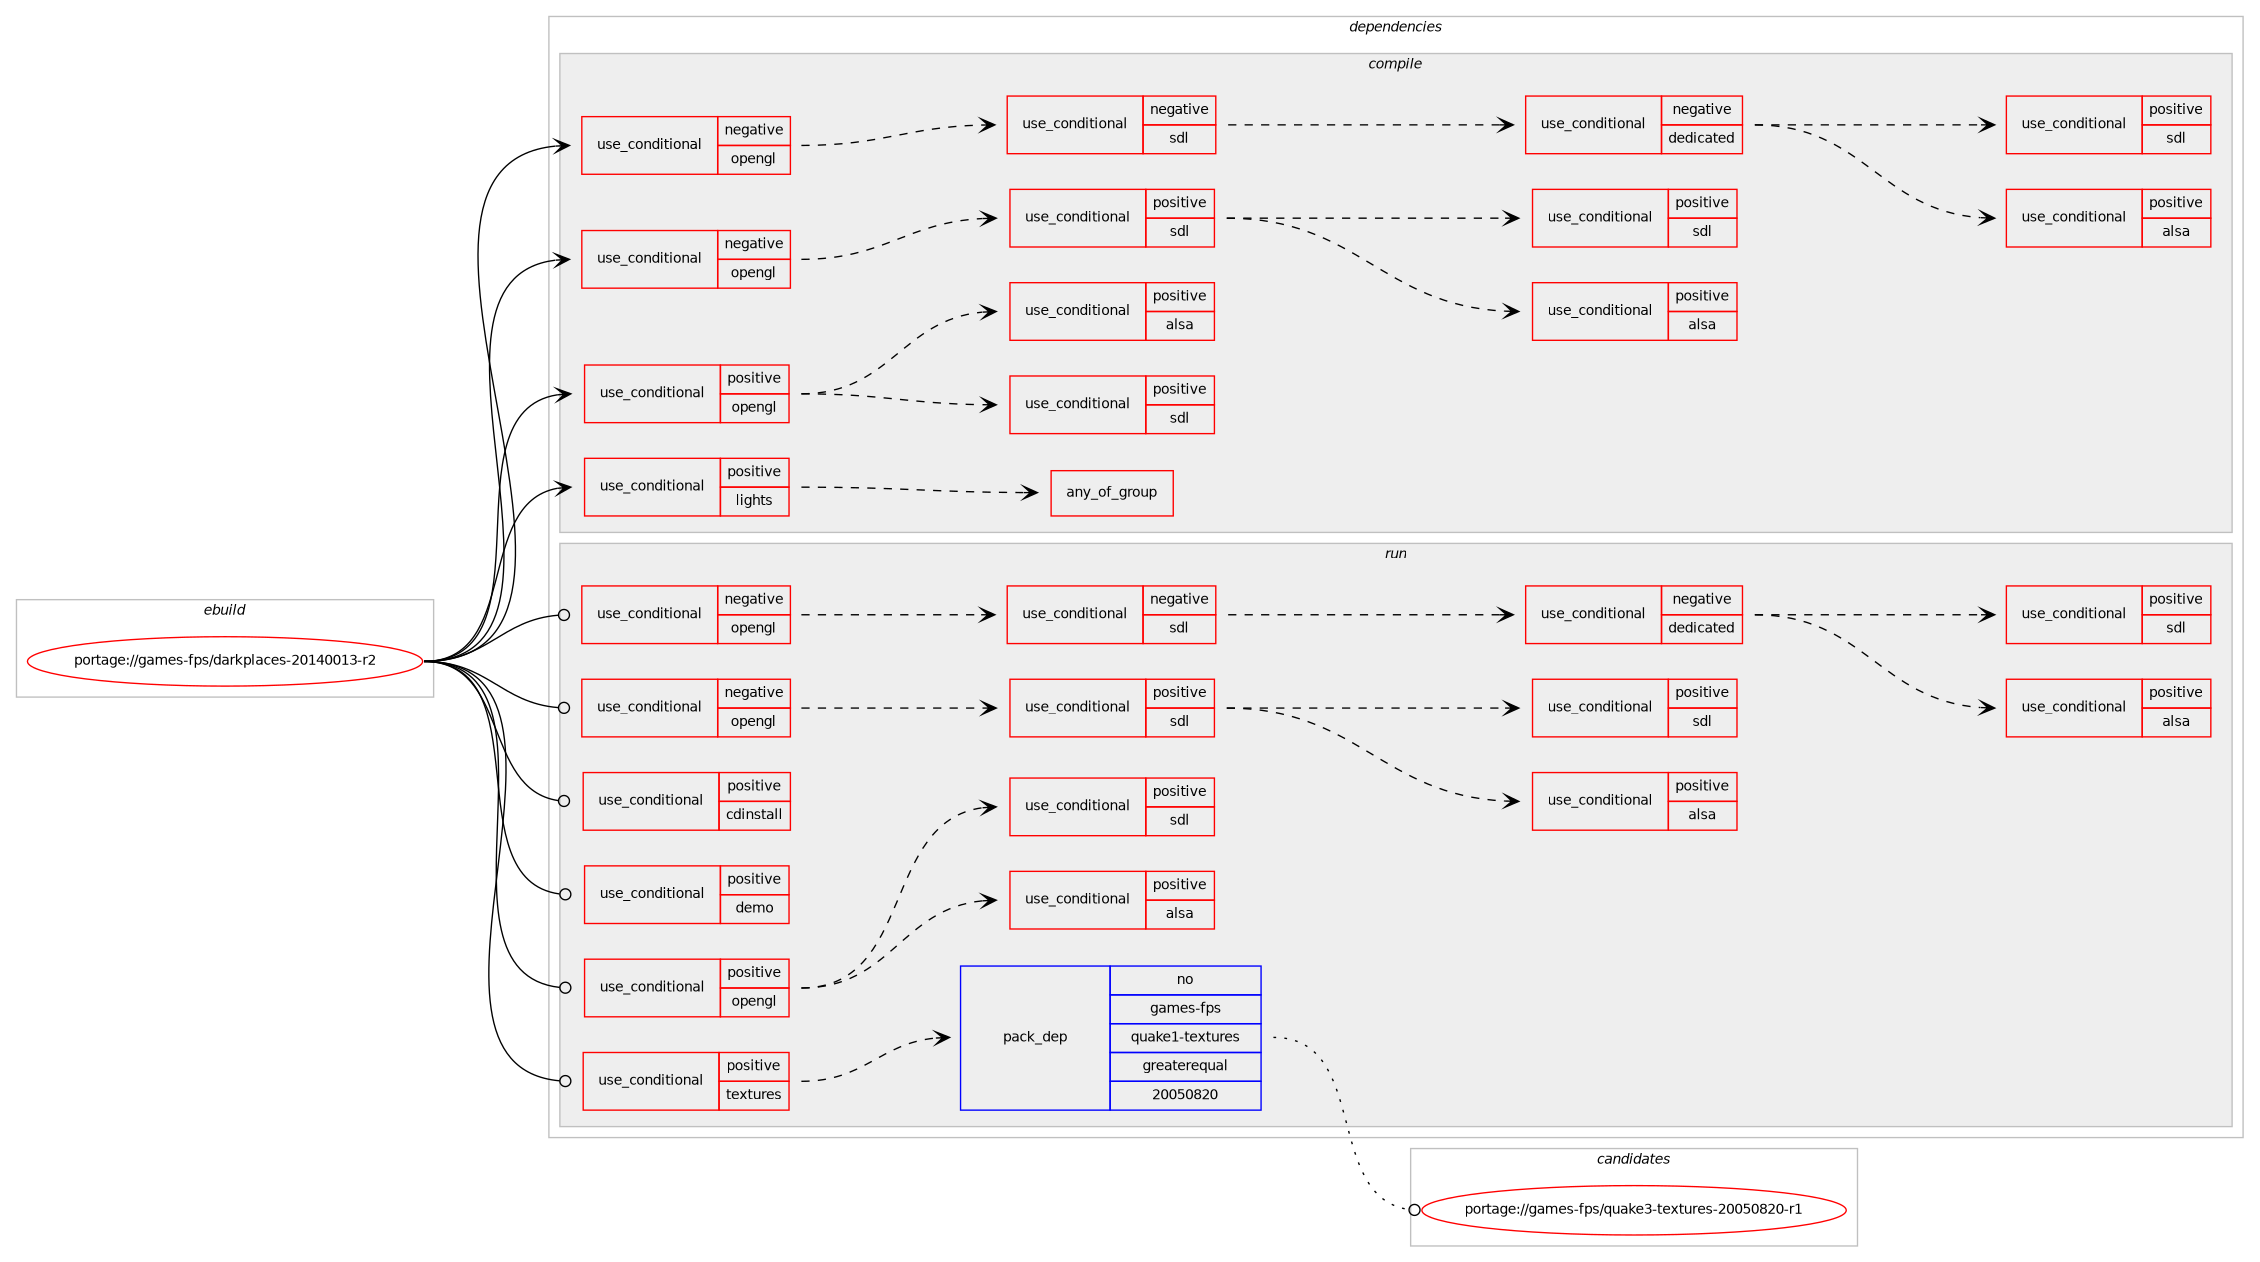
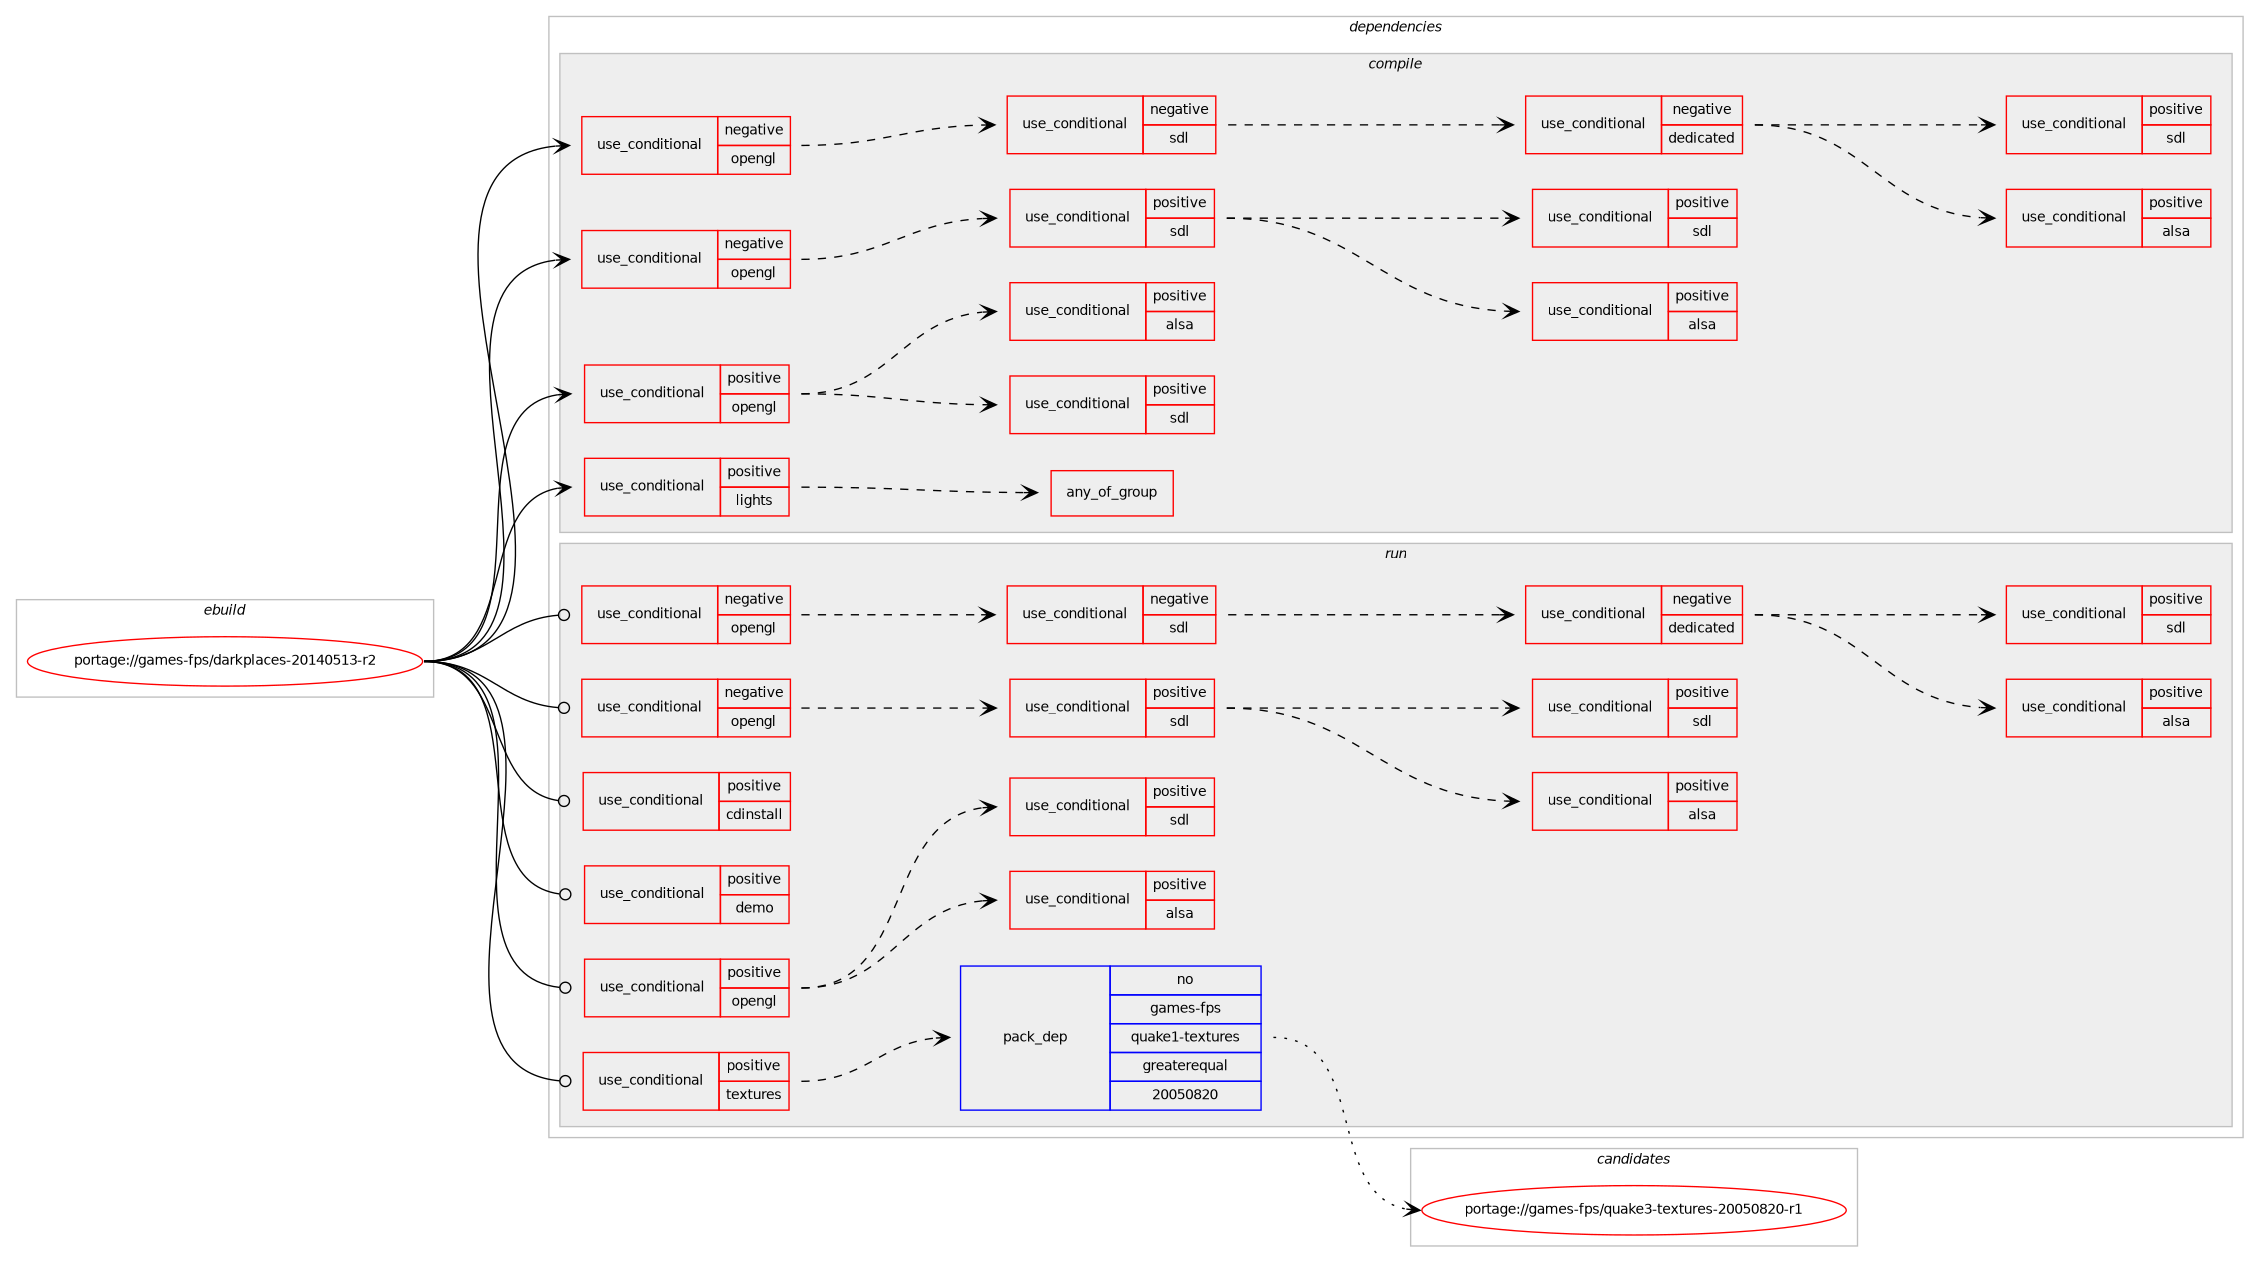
(225, 661) -> (225, 661)
(1344, 1113) -> (1345, 1117)
